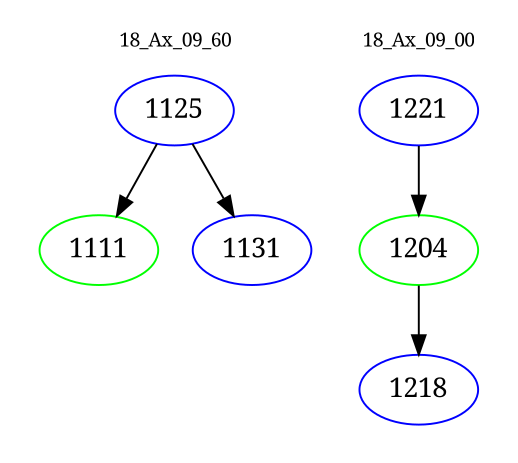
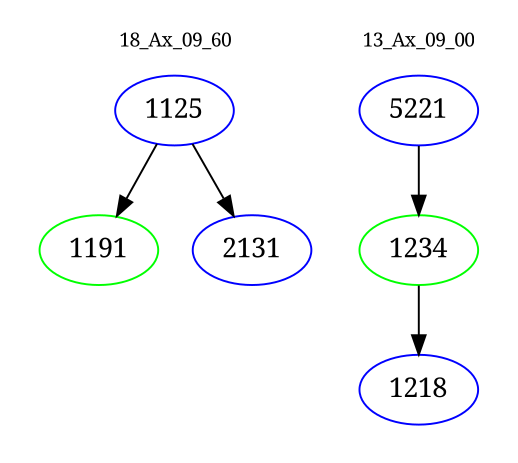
(419, 42) -> (419, 42)
(419, 111) -> (419, 111)
(99, 250) -> (99, 250)
(252, 250) -> (252, 250)
(419, 250) -> (419, 250)
